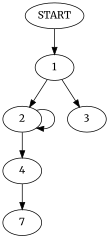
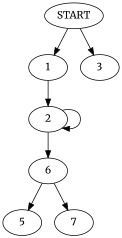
(69, 90) -> (85, 39)
(22, 171) -> (48, 171)
none -> (22, 223)
